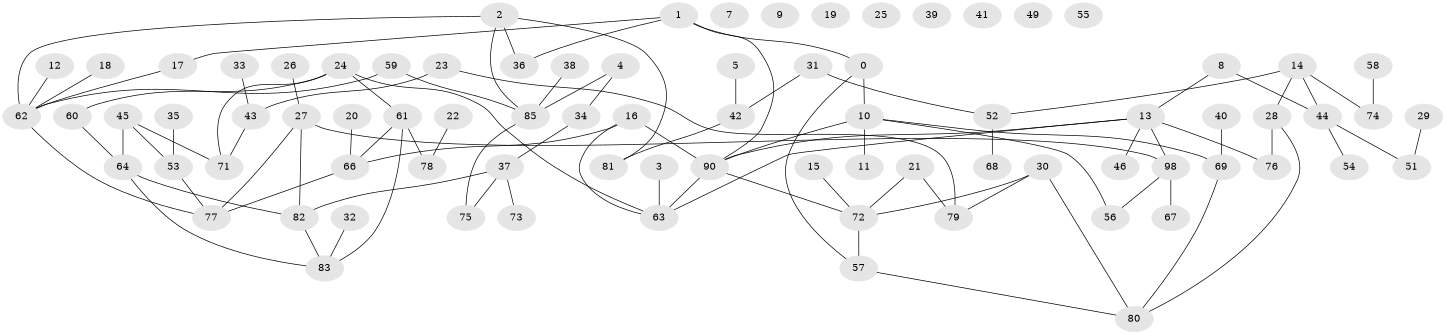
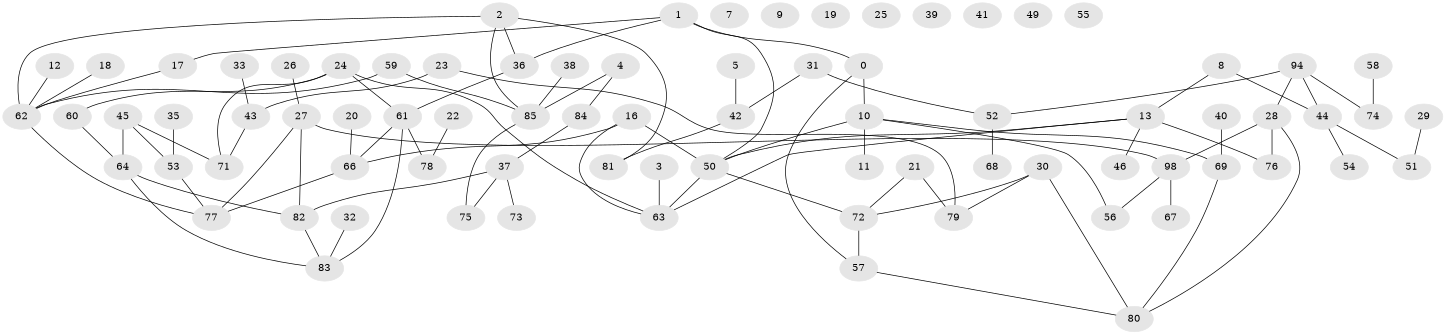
(1297, 66) -> (1297, 66)
none -> (465, 89)
(581, 117) -> (581, 117)
(1158, 141) -> (1227, 139)
(710, 167) -> (710, 167)
(814, 167) -> none
